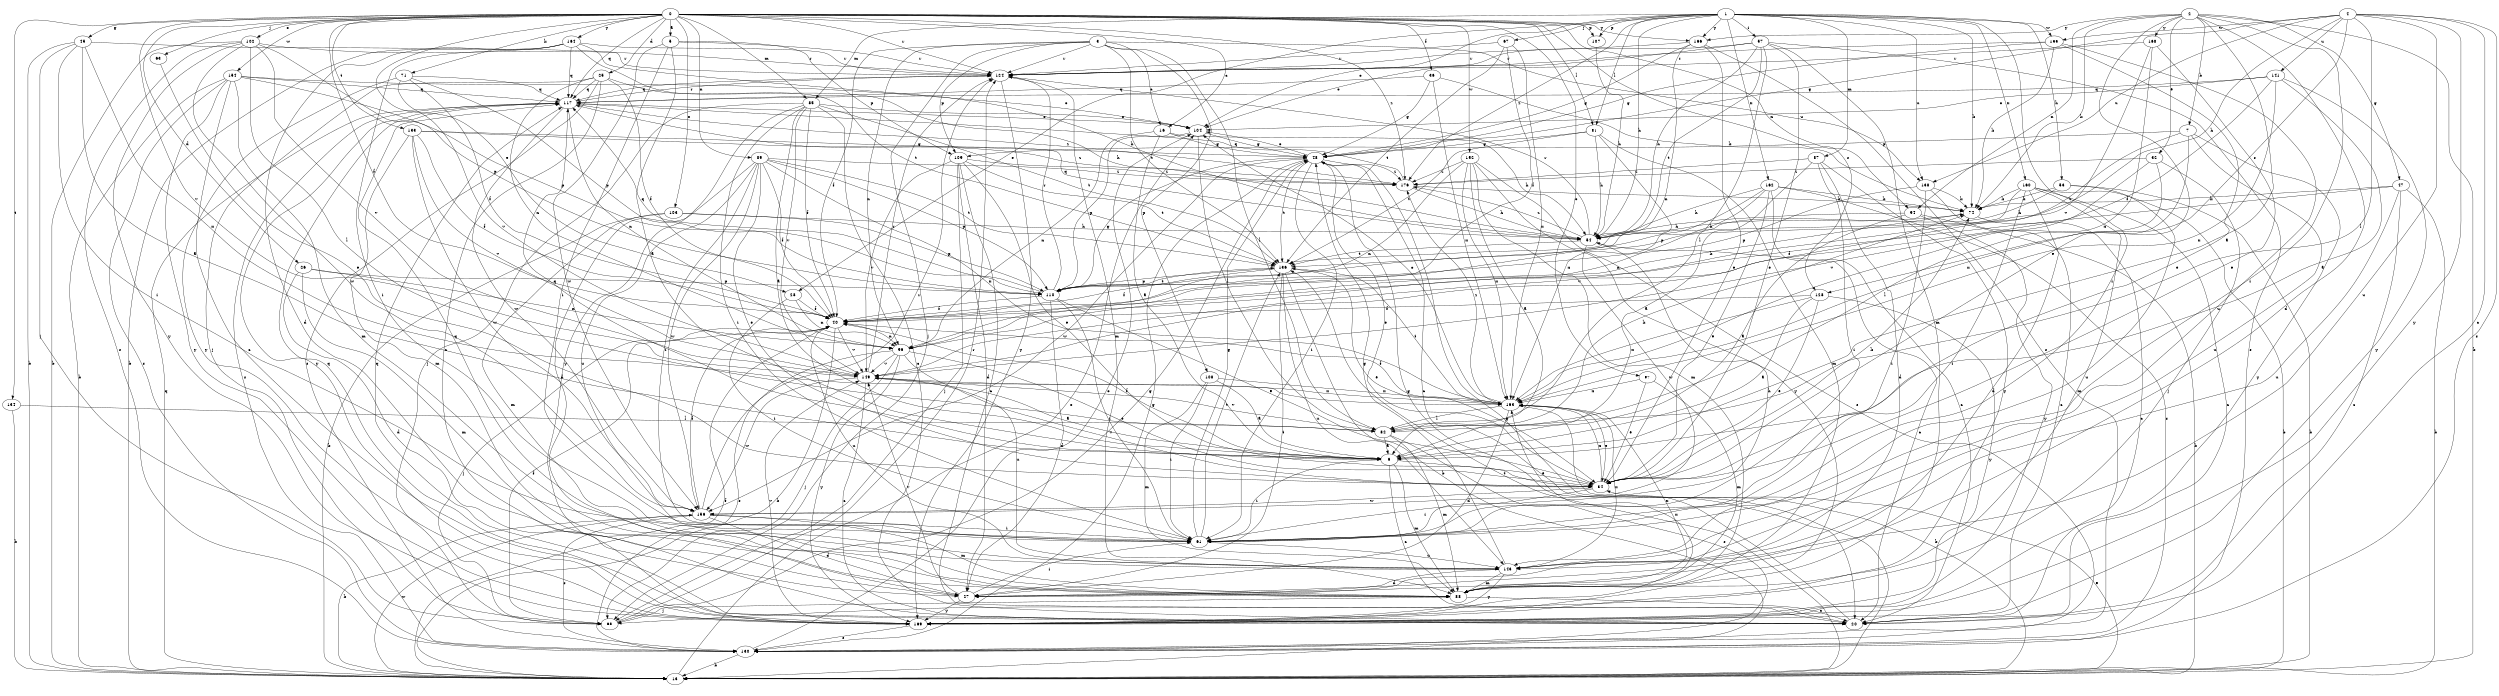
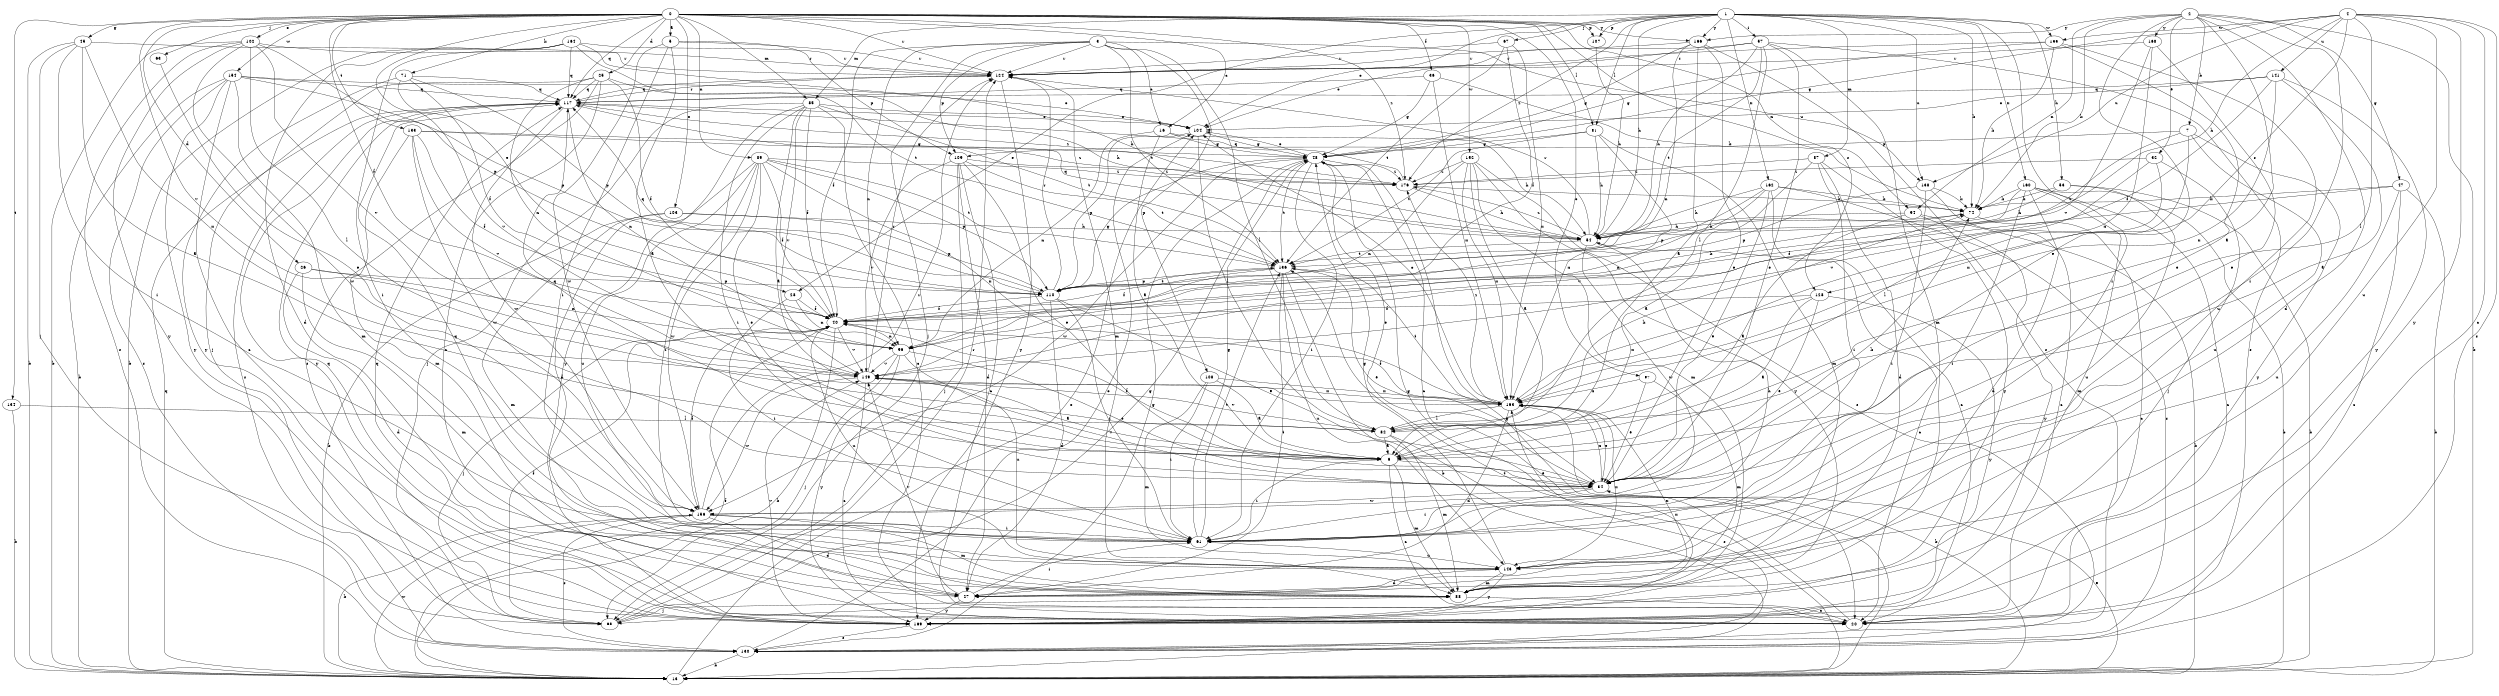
(608, 25) -> none
none -> (1622, 315)
(688, 529) -> none
